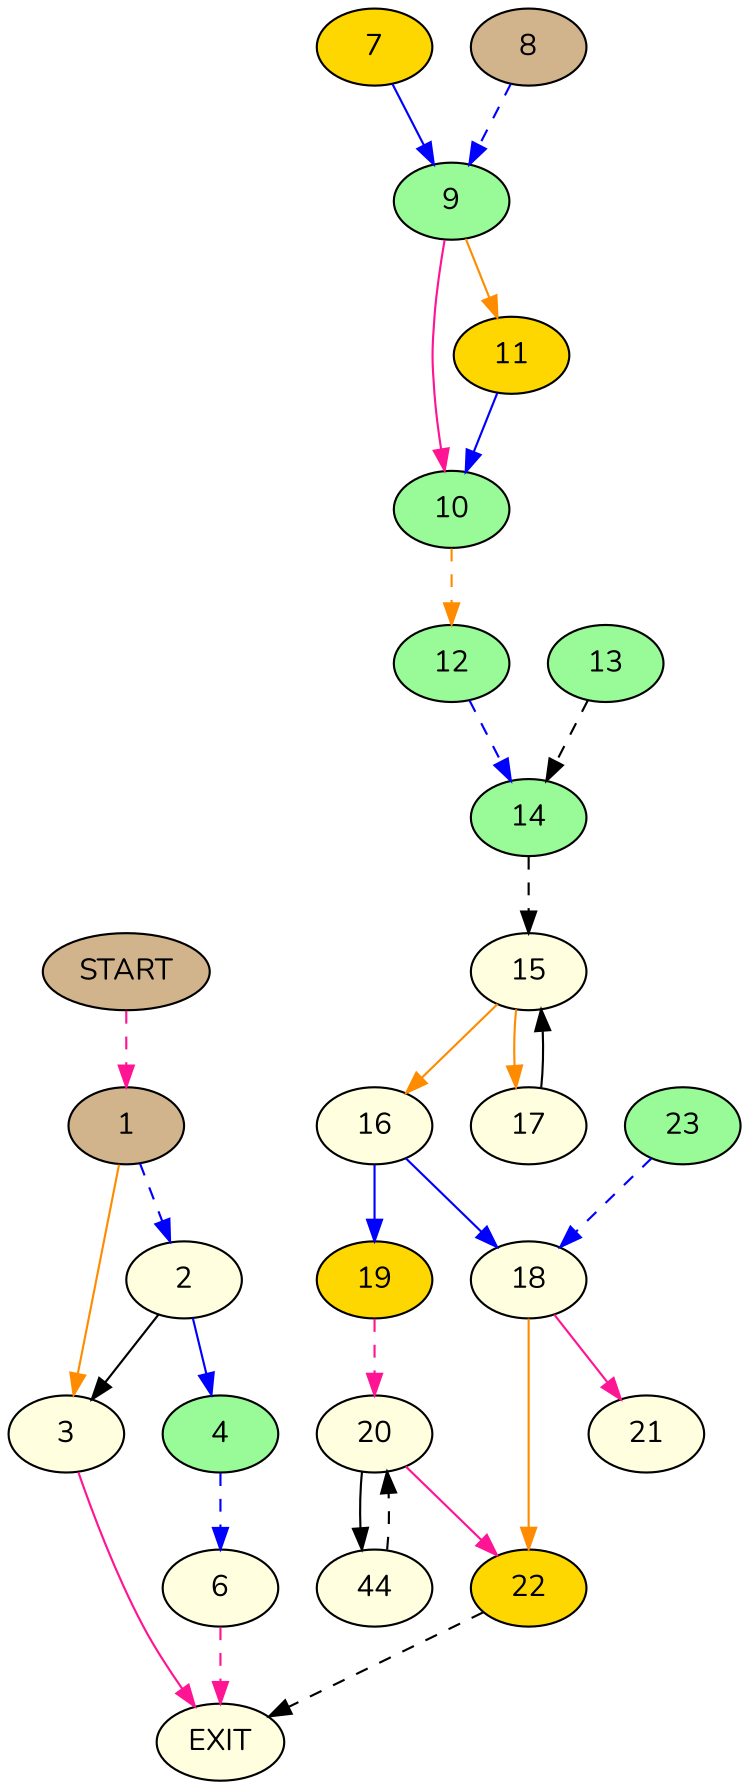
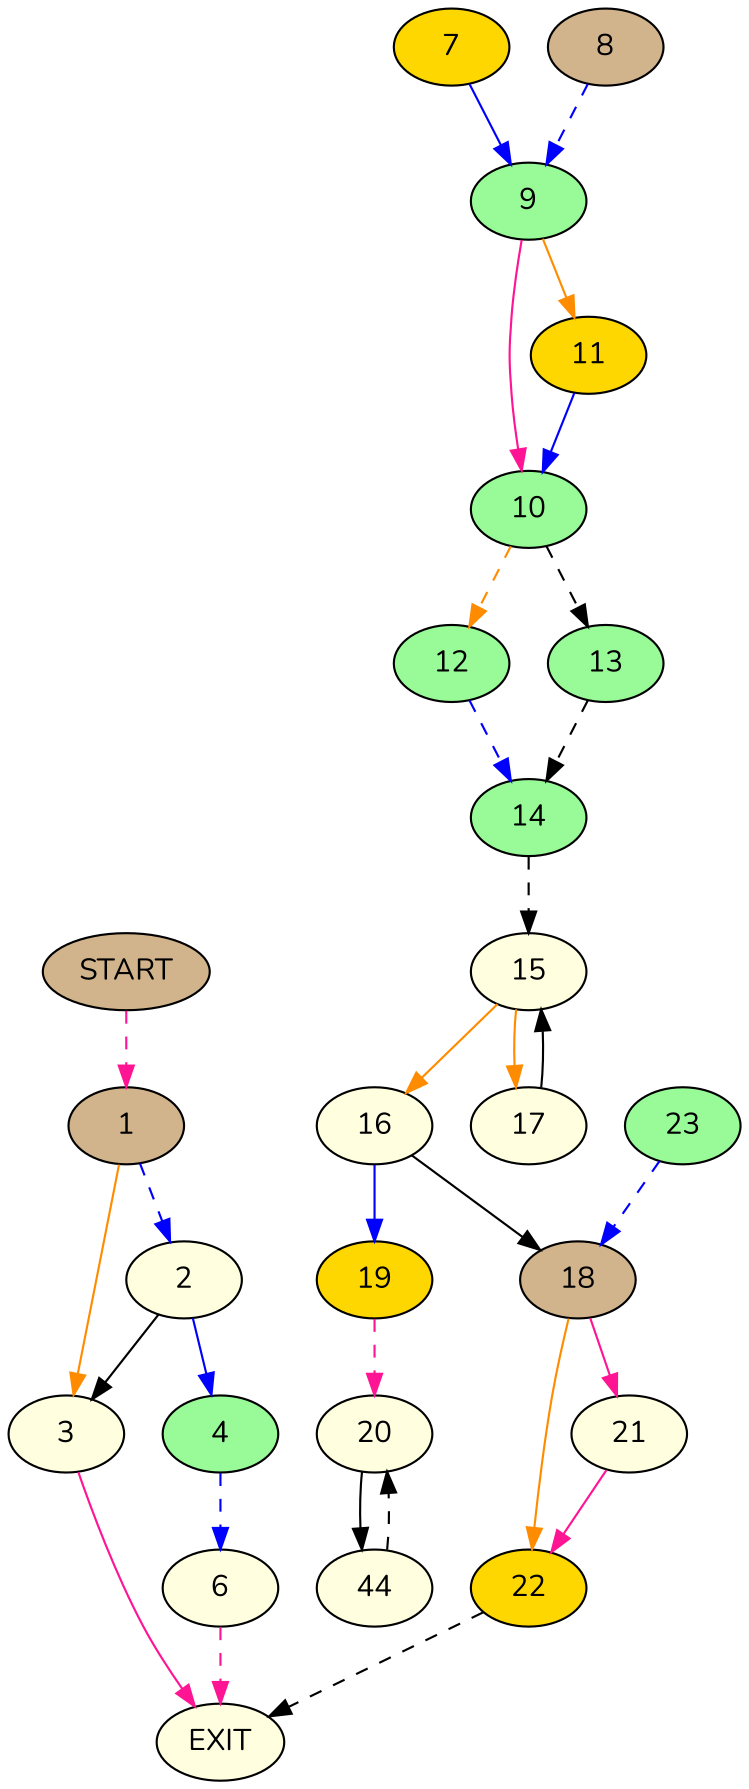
none -> (562, 577)
(444, 1195) -> (467, 1196)
(529, 1280) -> (578, 1280)
(444, 1503) -> (585, 1502)
